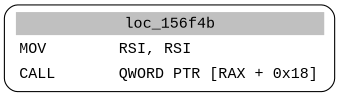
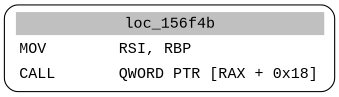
(105, 48) -> (105, 48)
